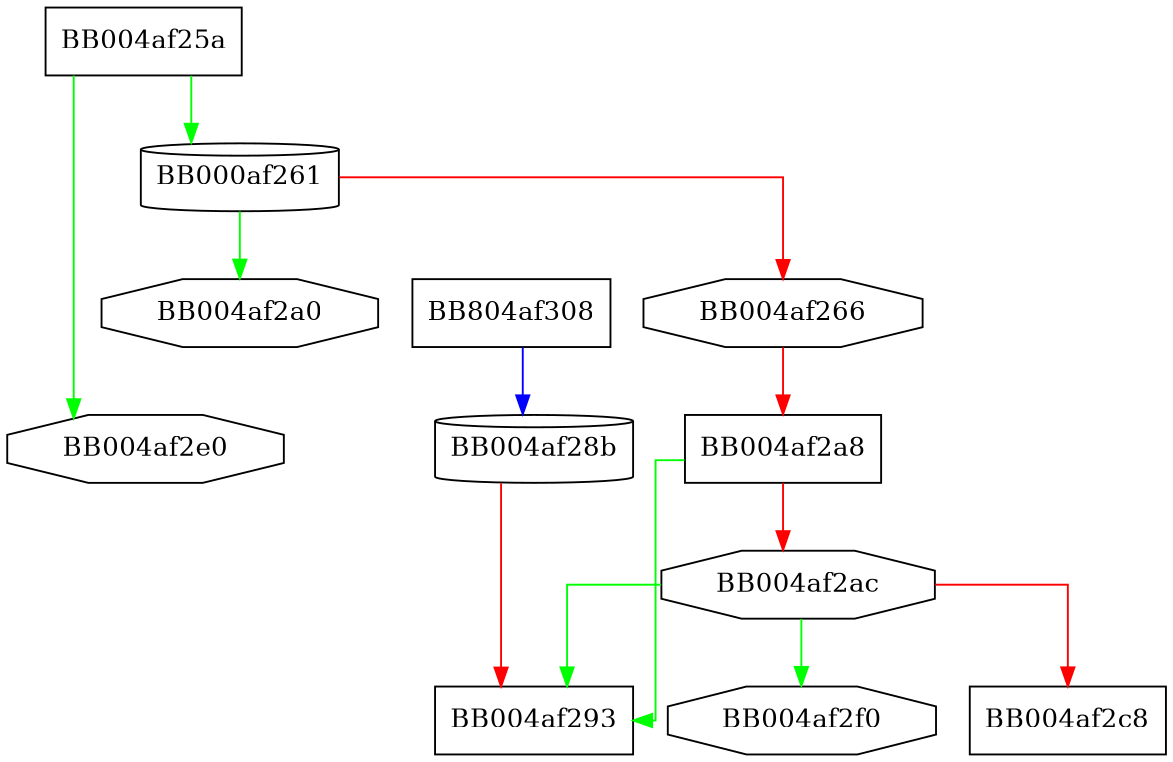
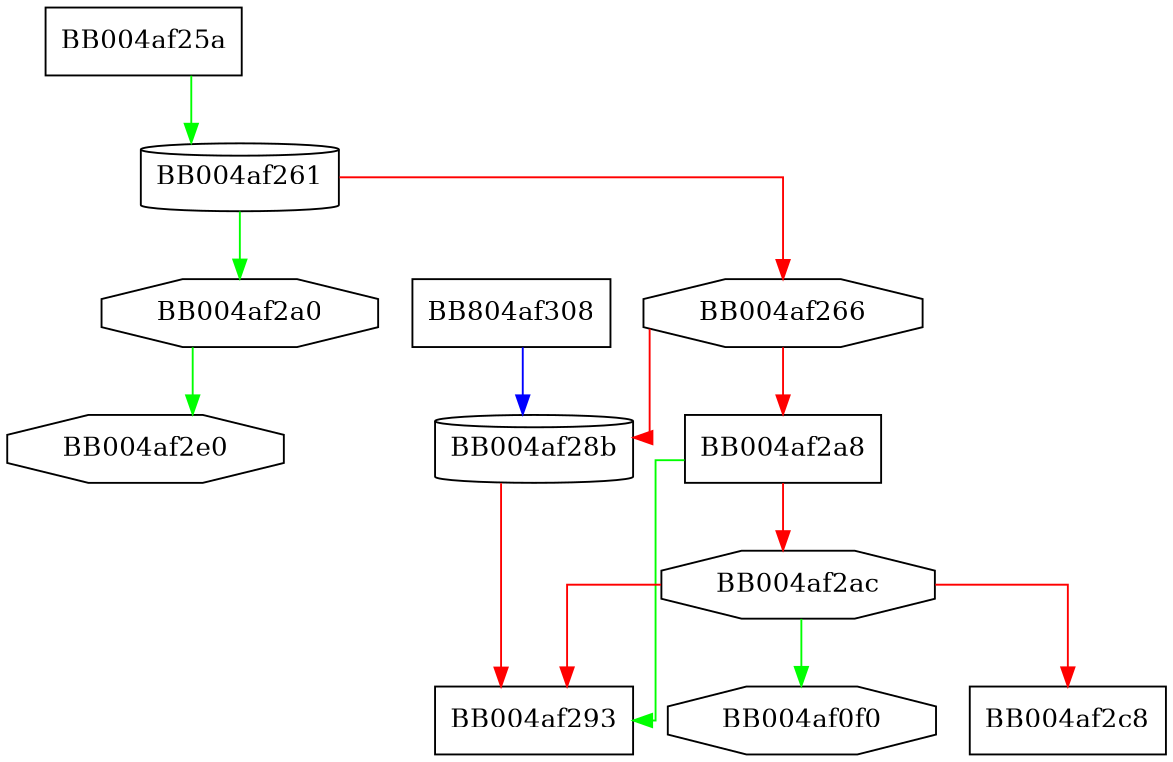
(240, 177) -> (240, 177)
(74, 237) -> (193, 371)
none -> (650, 384)
(573, 585) -> (573, 585)
(802, 720) -> (802, 720)
